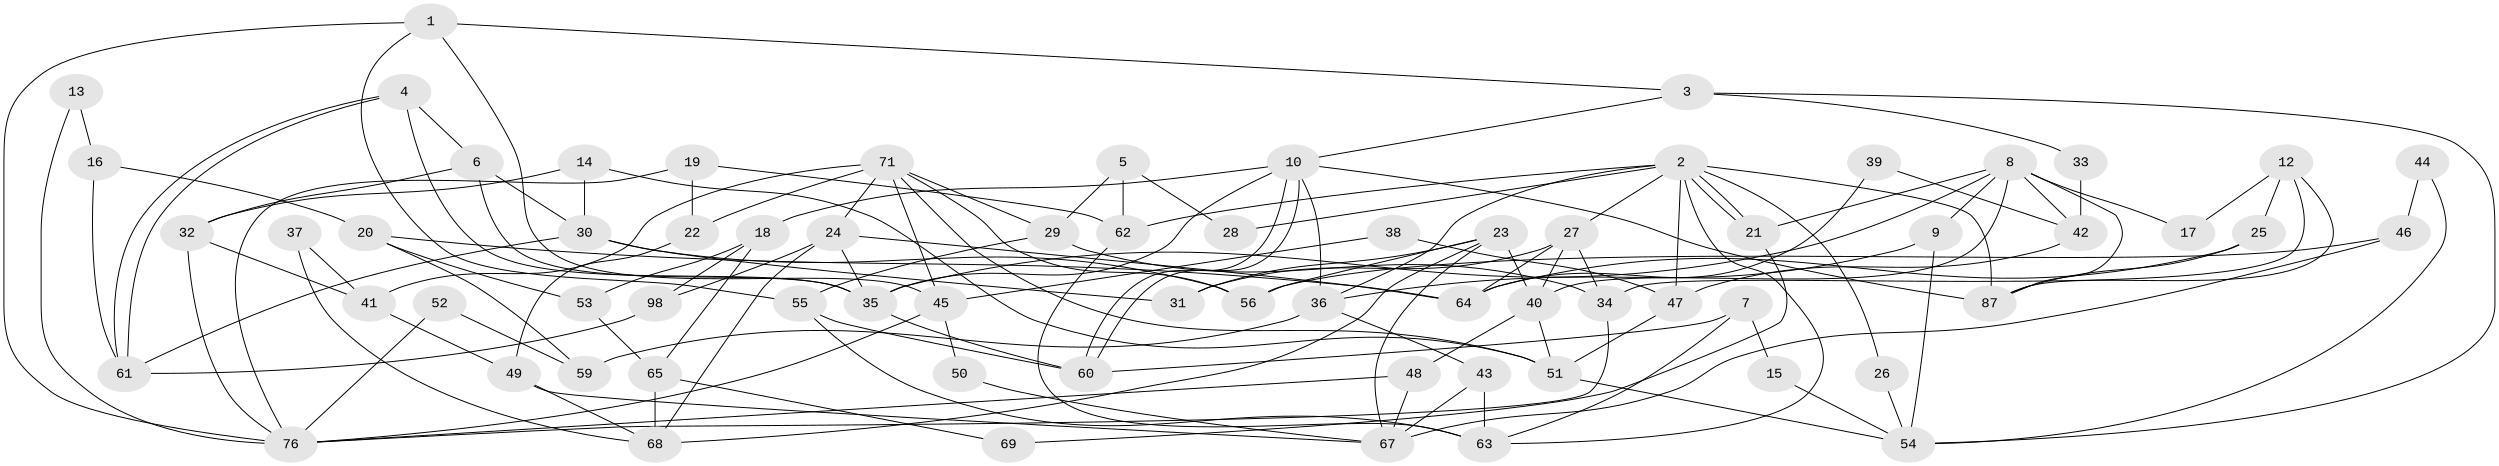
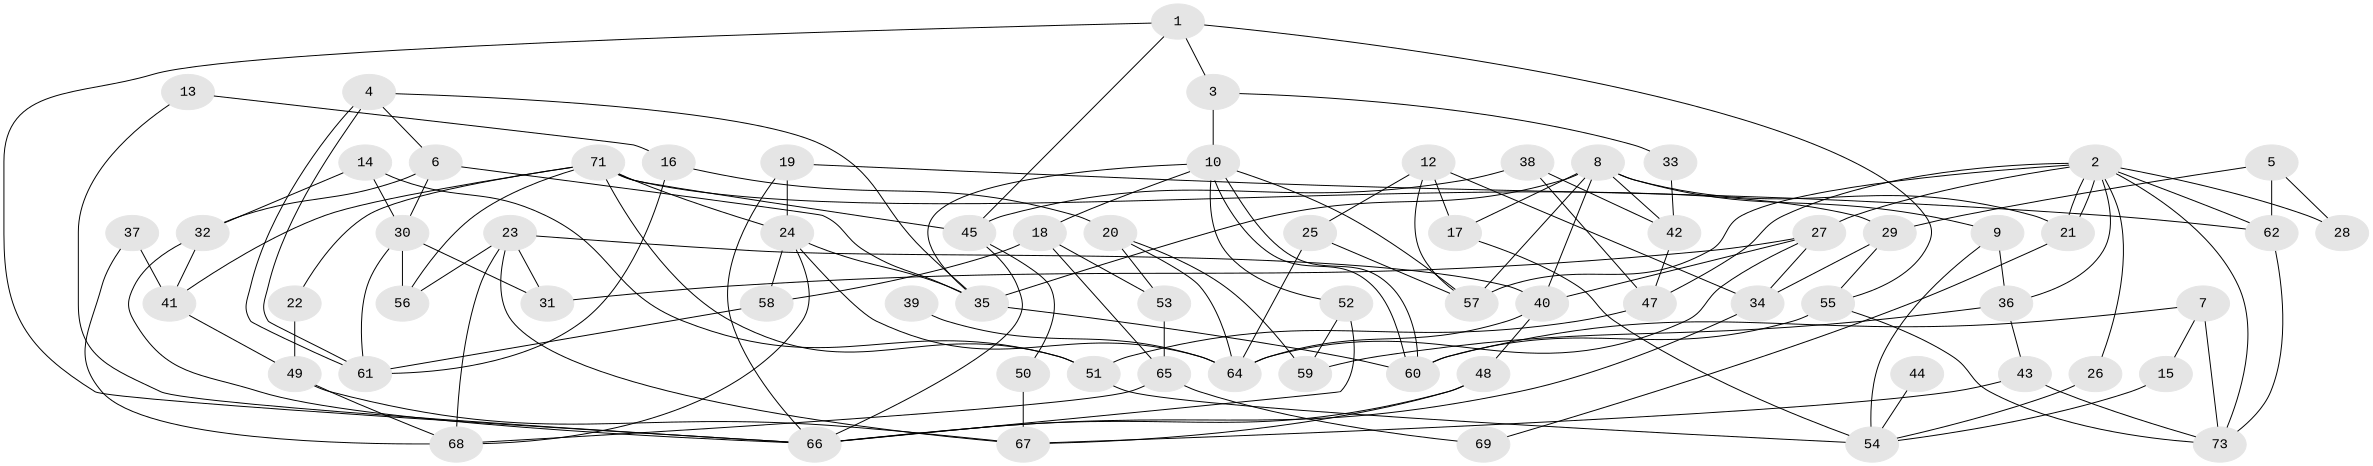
(2467, 152) -> (1667, 353)
(692, 193) -> (787, 193)
(1981, 199) -> (1603, 199)
(1319, 231) -> (1241, 267)
(2404, 233) -> none
(655, 304) -> (767, 304)
(1990, 304) -> (1472, 304)
(1543, 334) -> (1388, 339)
(291, 445) -> (815, 445)
(1484, 445) -> (2220, 445)
